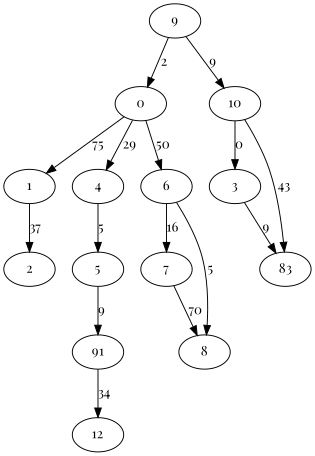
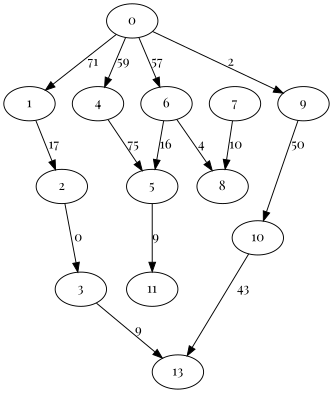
(160, 58) -> (214, 60)
(213, 62) -> (298, 145)
(235, 140) -> (70, 233)
(98, 145) -> (93, 62)
(130, 145) -> (124, 62)
(163, 145) -> (157, 62)
(166, 223) -> (160, 140)
(36, 228) -> (54, 145)
(101, 228) -> (134, 145)
(211, 269) -> (201, 145)
(285, 269) -> (178, 372)
(196, 311) -> (236, 145)
(98, 352) -> (152, 289)
(98, 435) -> none
